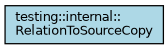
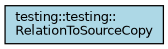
(84, 25) -> (84, 25)
